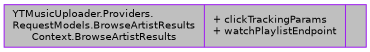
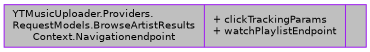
(104, 37) -> (104, 37)
